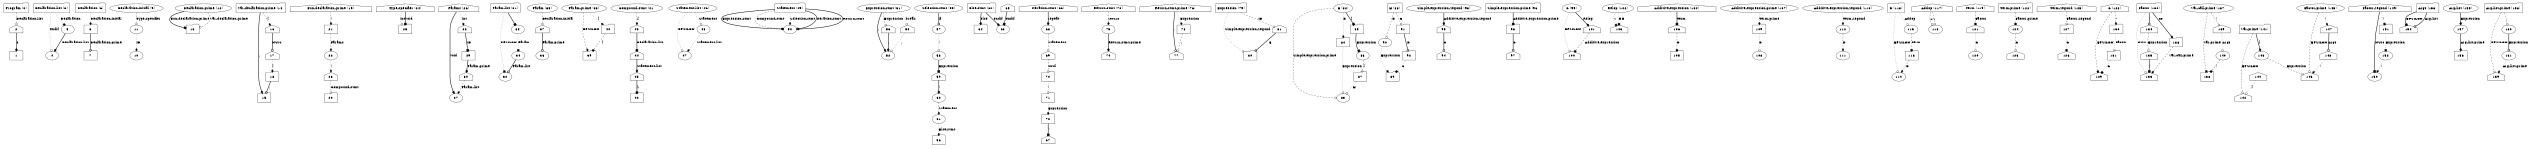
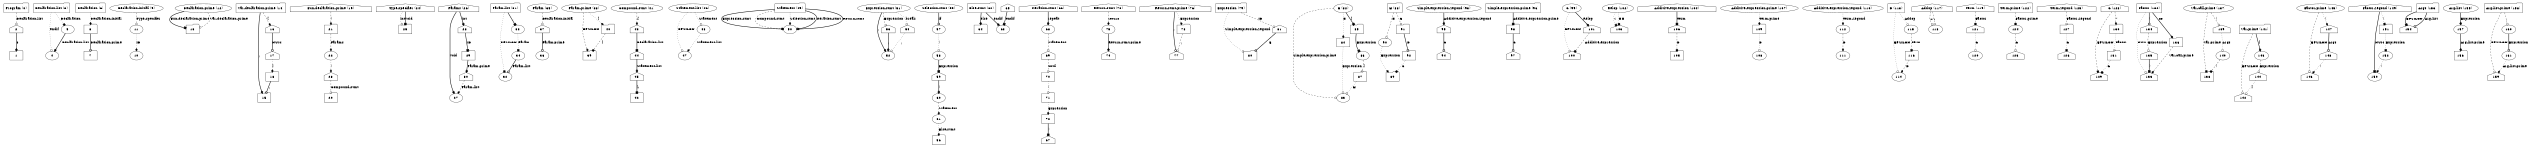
(461, 17) -> (461, 17)
(2284, 67) -> (2260, 65)
